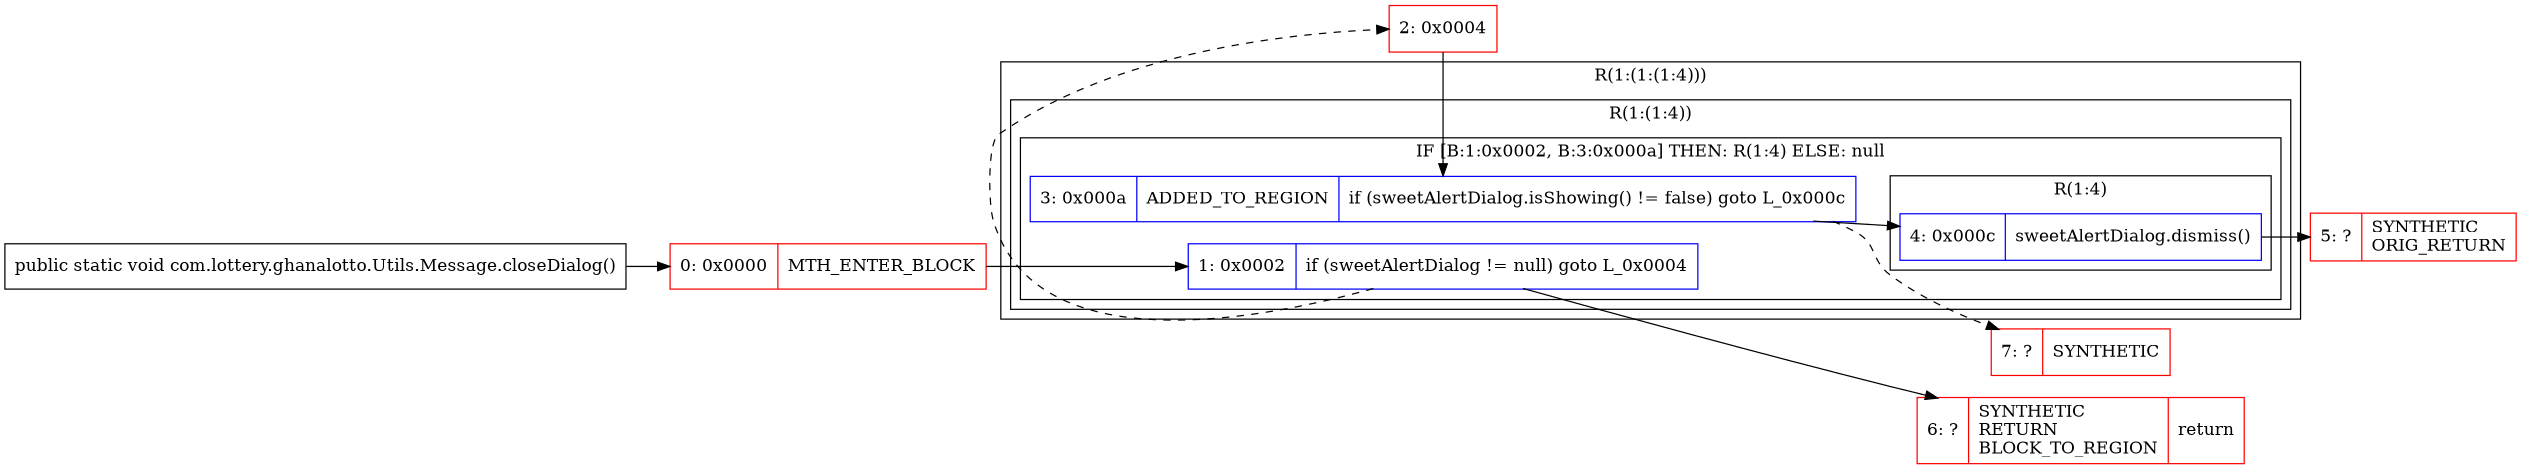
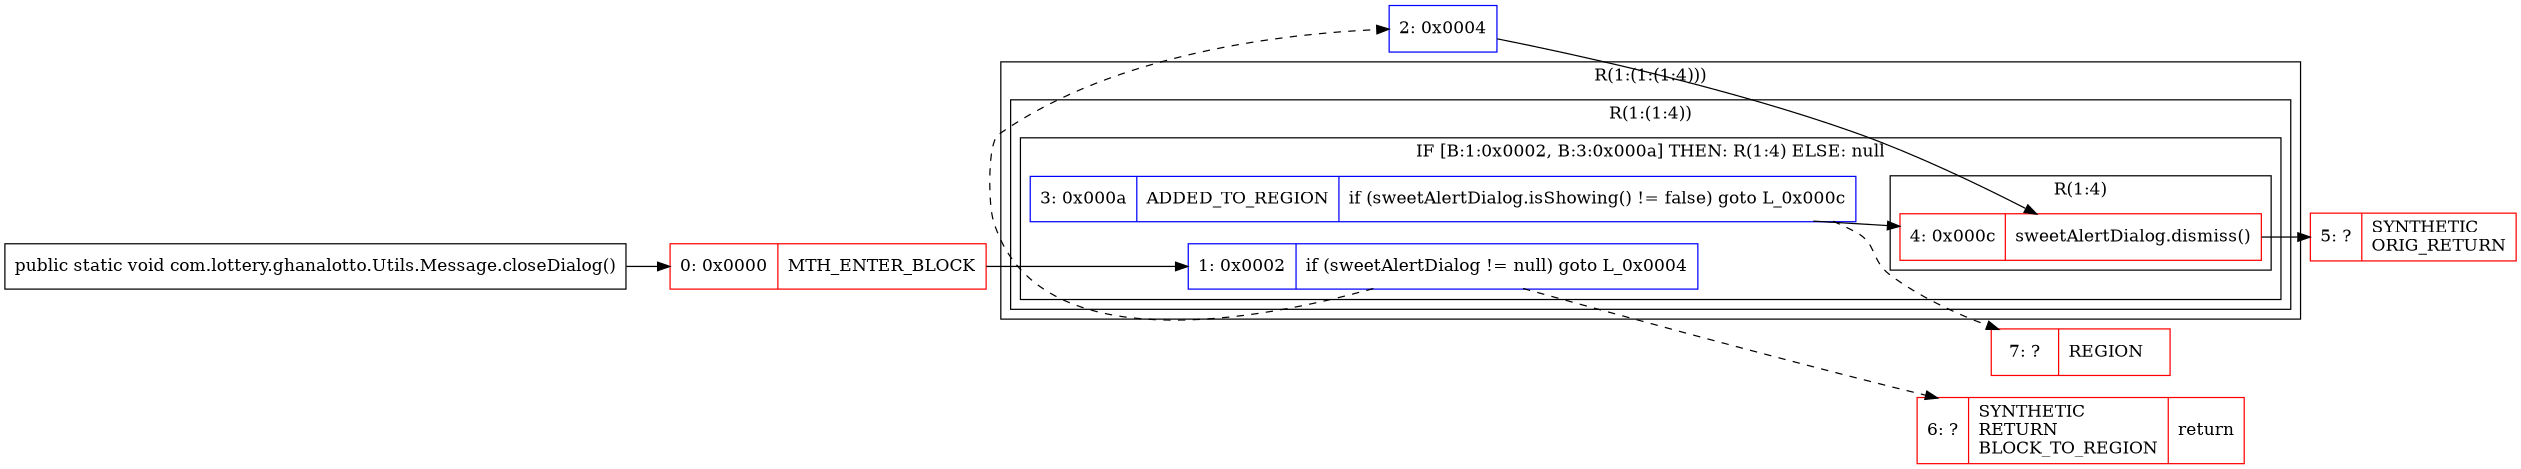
(1443, 29) -> (1443, 29)
(1443, 108) -> (1781, 109)
(2081, 237) -> (2081, 237)
(1724, 343) -> (1724, 343)
(2106, 352) -> (2106, 352)
